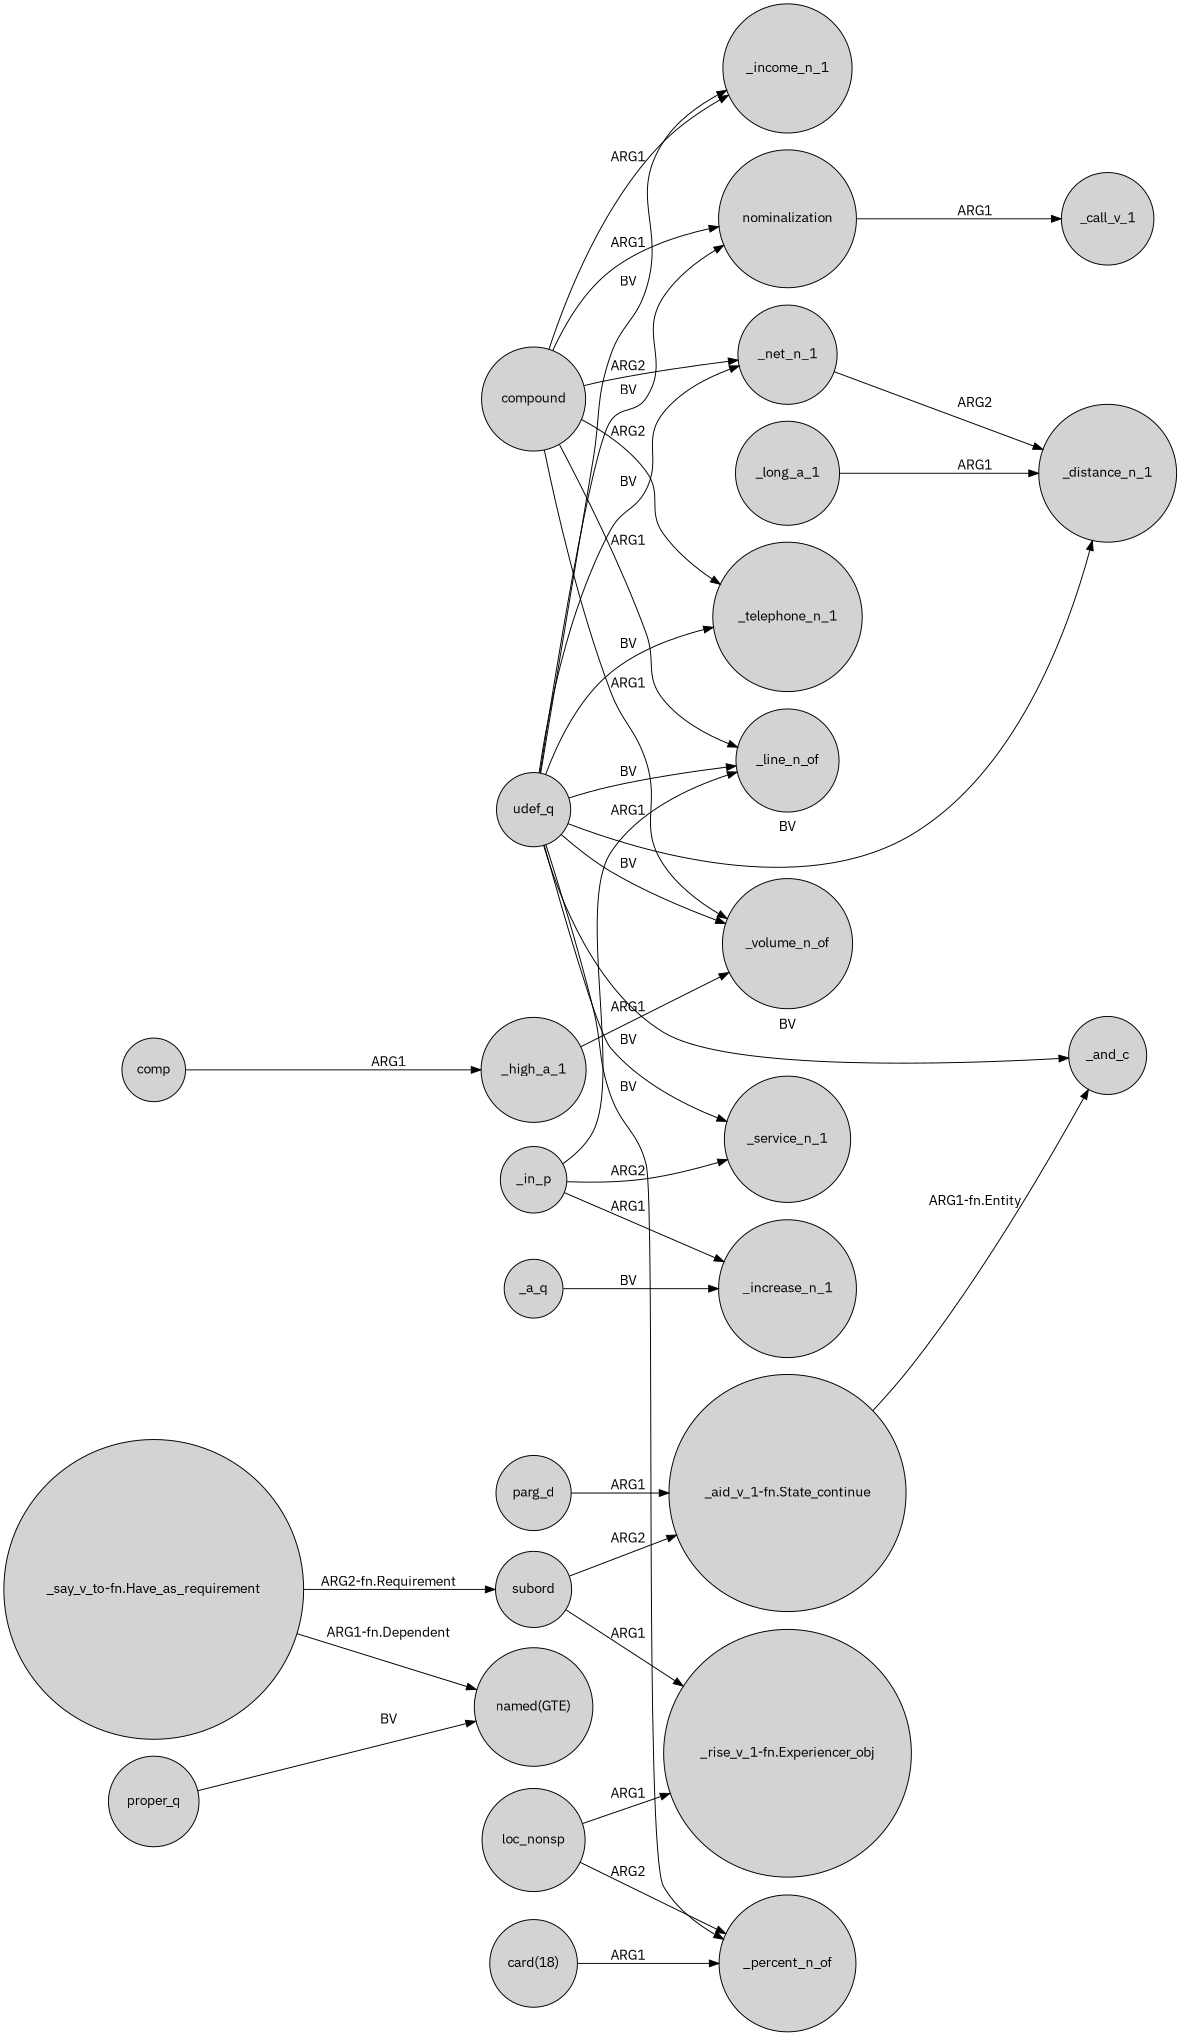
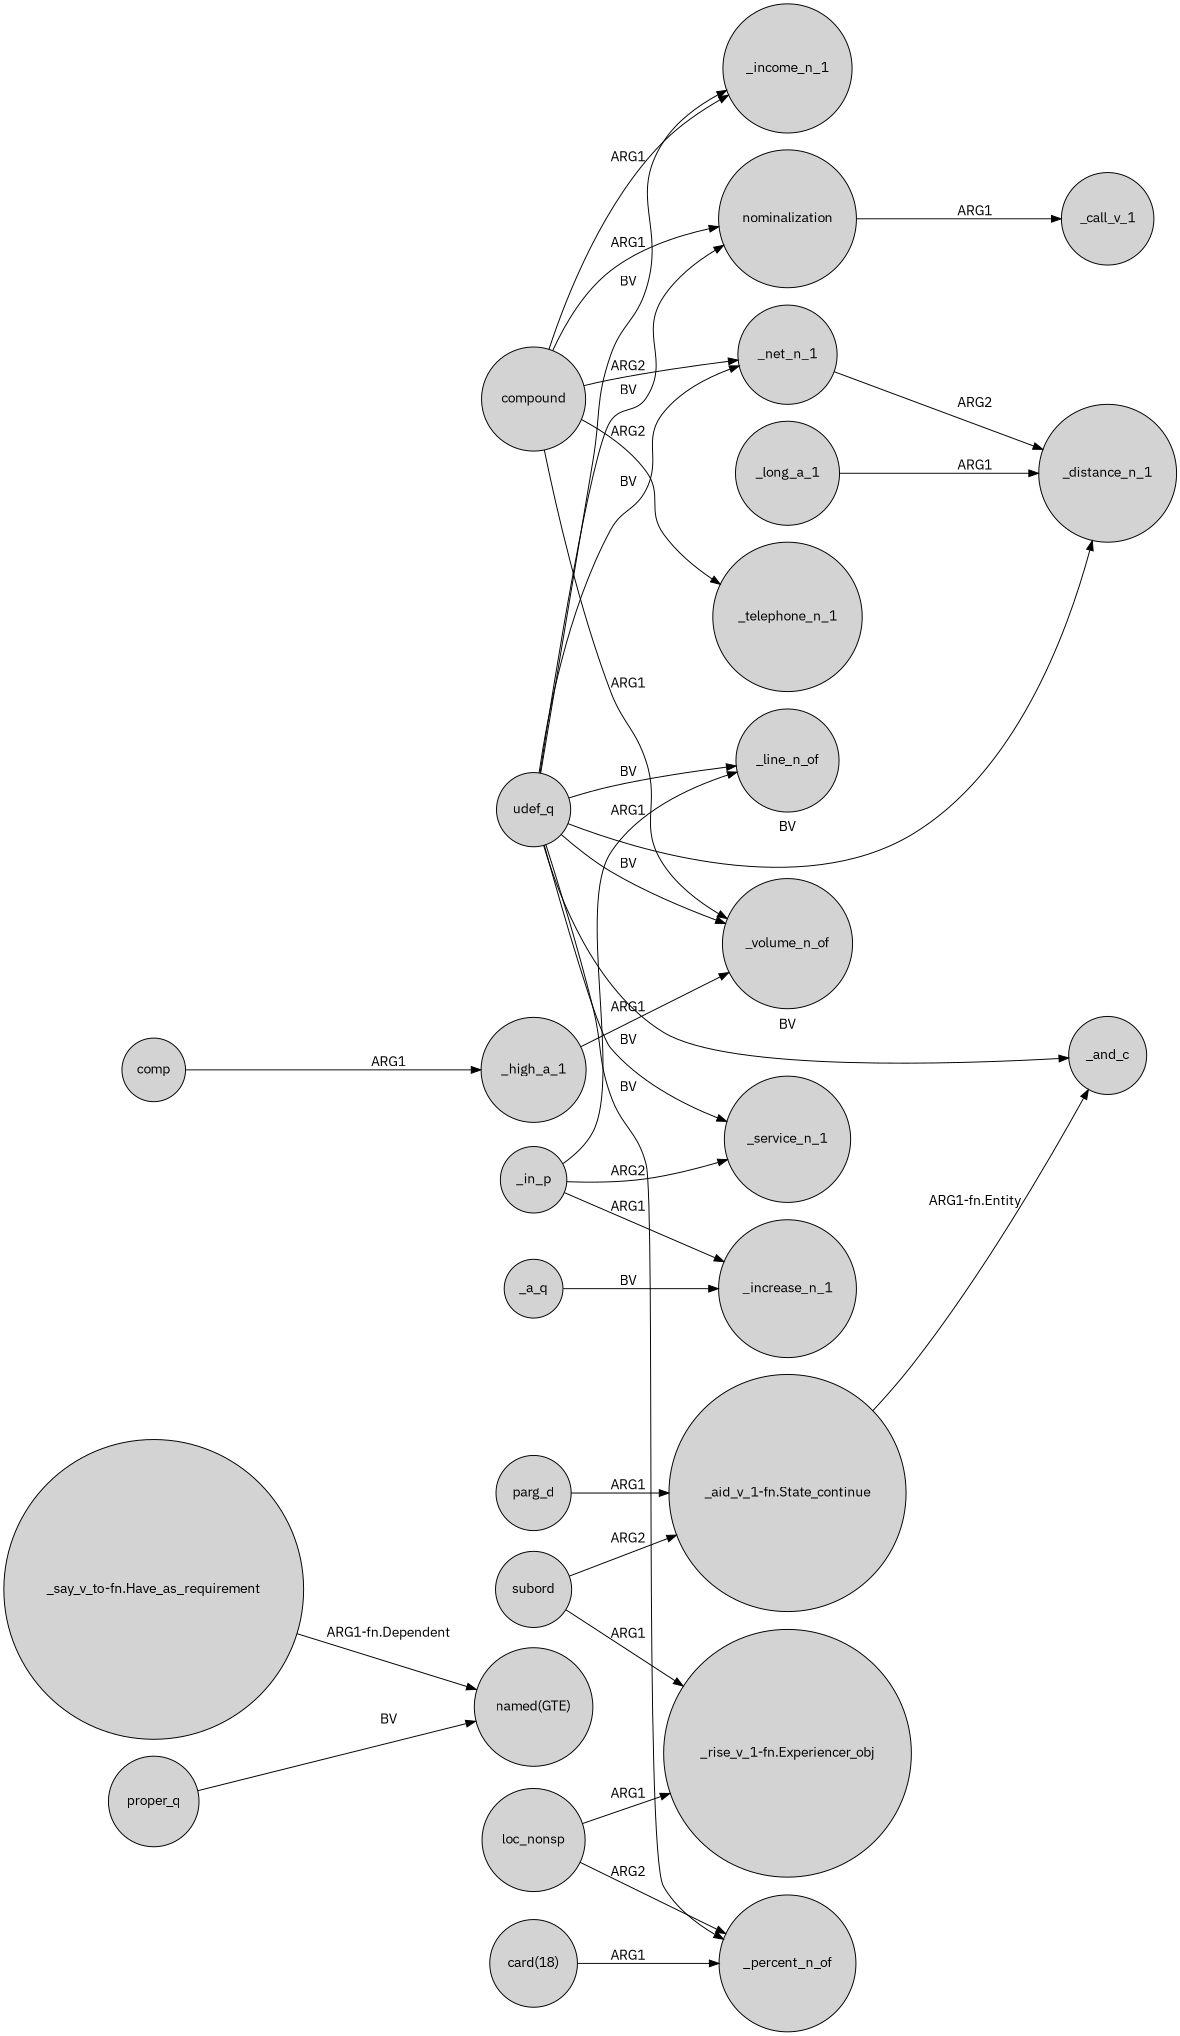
(636, 606) -> none
(600, 683) -> none
(394, 1589) -> none
